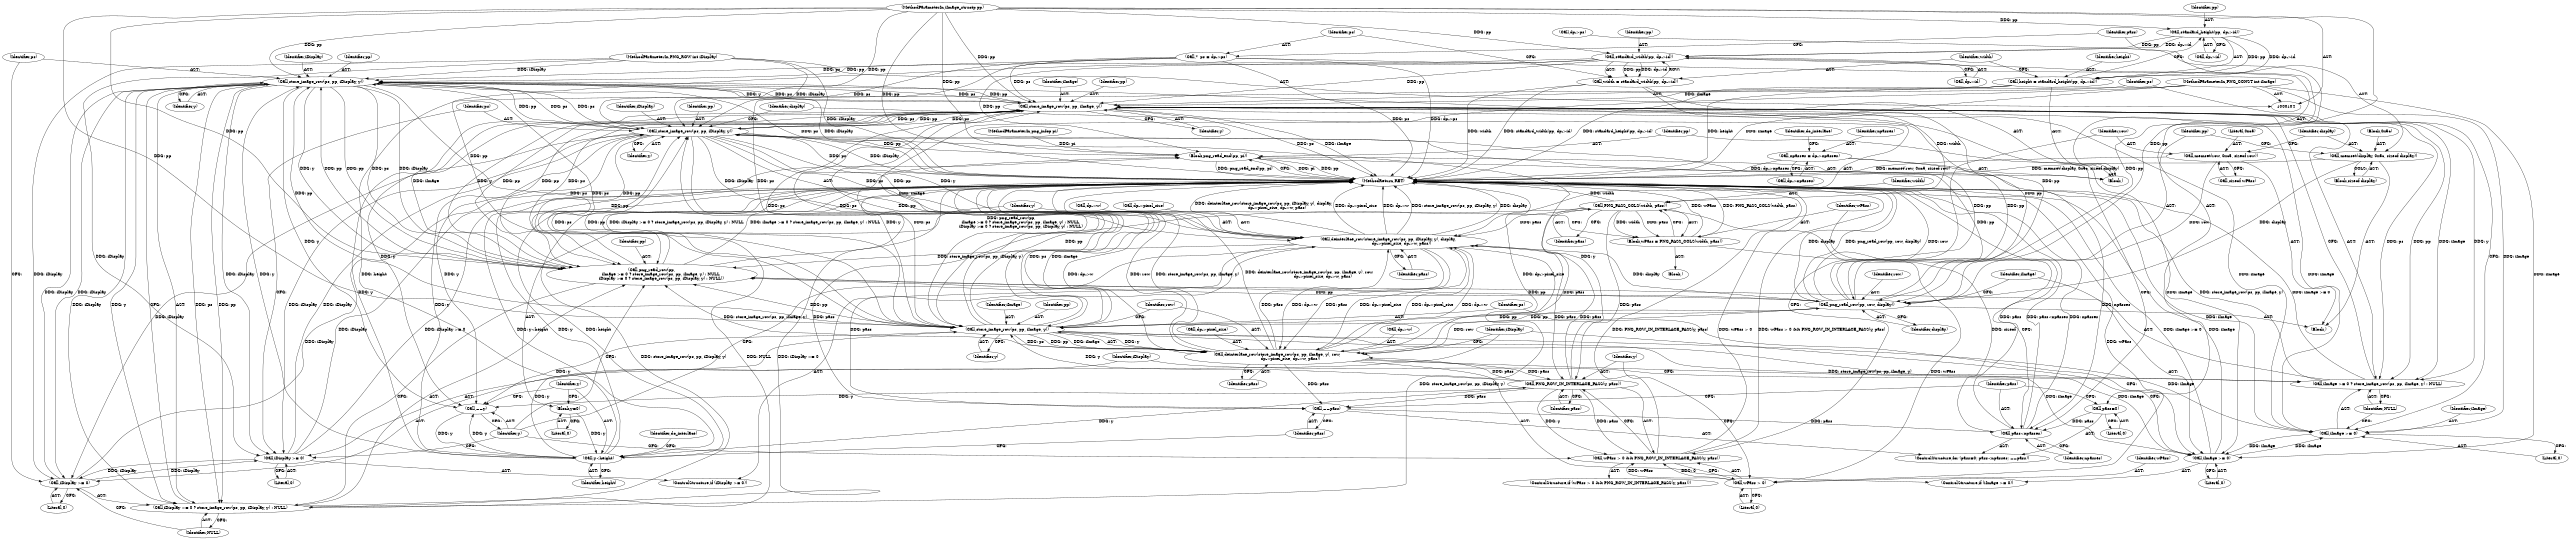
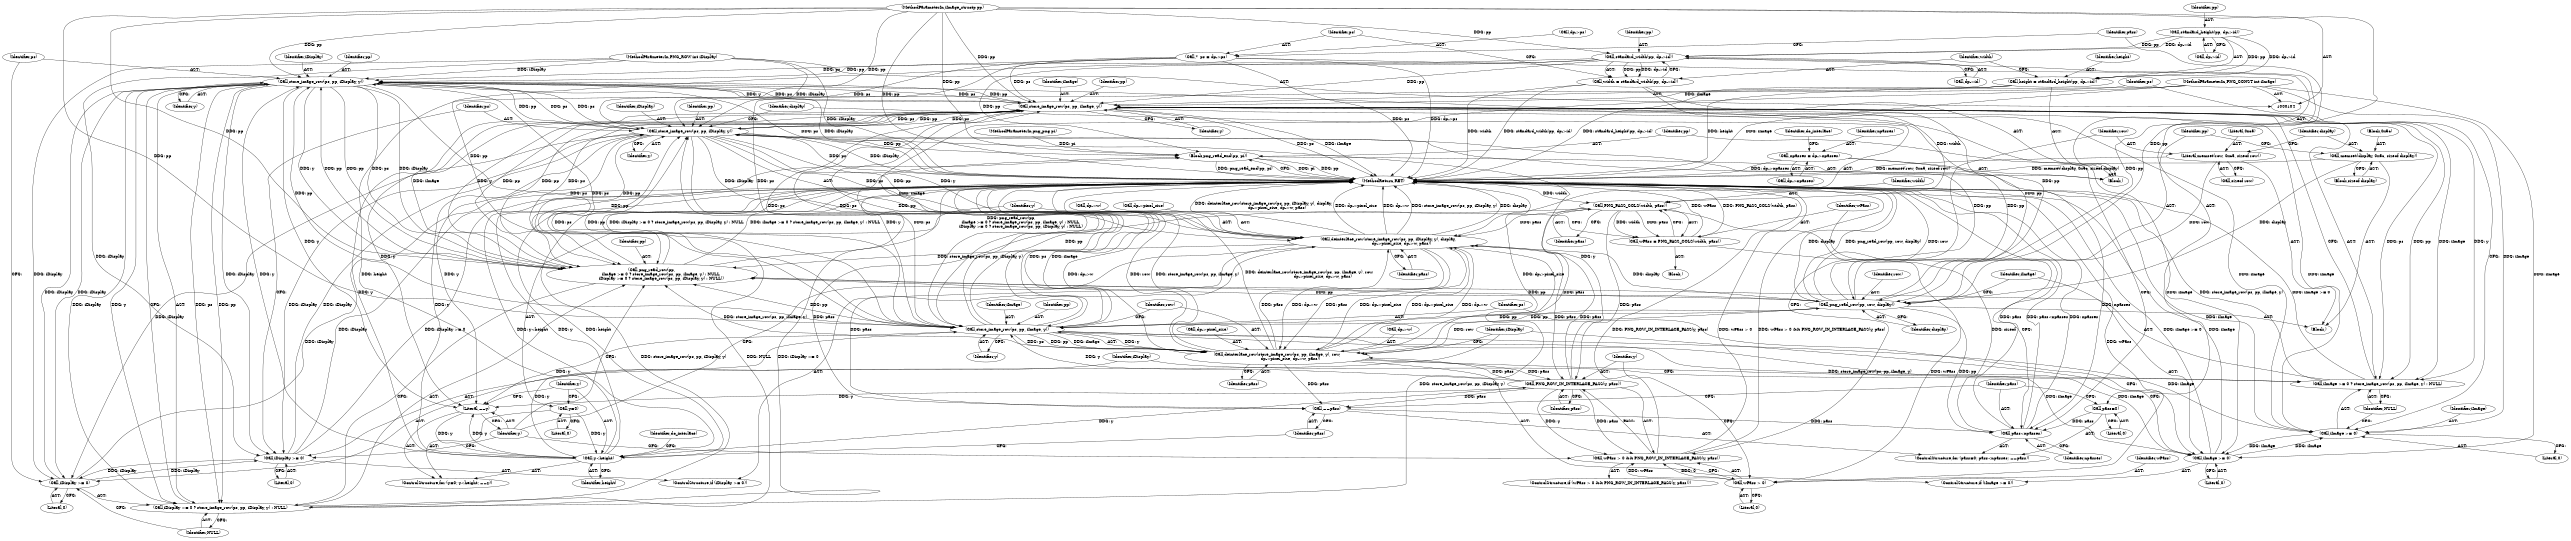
(1583, 14) -> none
(2025, 46) -> (1396, 45)
(2140, 63) -> none
(1675, 70) -> (1675, 70)
(1023, 132) -> (1023, 132)
(2221, 156) -> (2221, 156)
(1594, 168) -> (1963, 362)
(1797, 169) -> (1797, 169)
(2361, 169) -> (2361, 169)
(2237, 181) -> (2237, 181)
(1526, 187) -> (1510, 186)
(1675, 242) -> (1675, 242)
(476, 409) -> (476, 409)
(568, 409) -> (568, 409)
(1630, 421) -> (1630, 421)
none -> (447, 483)
